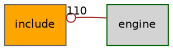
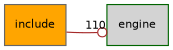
(91, 17) -> (82, 33)
